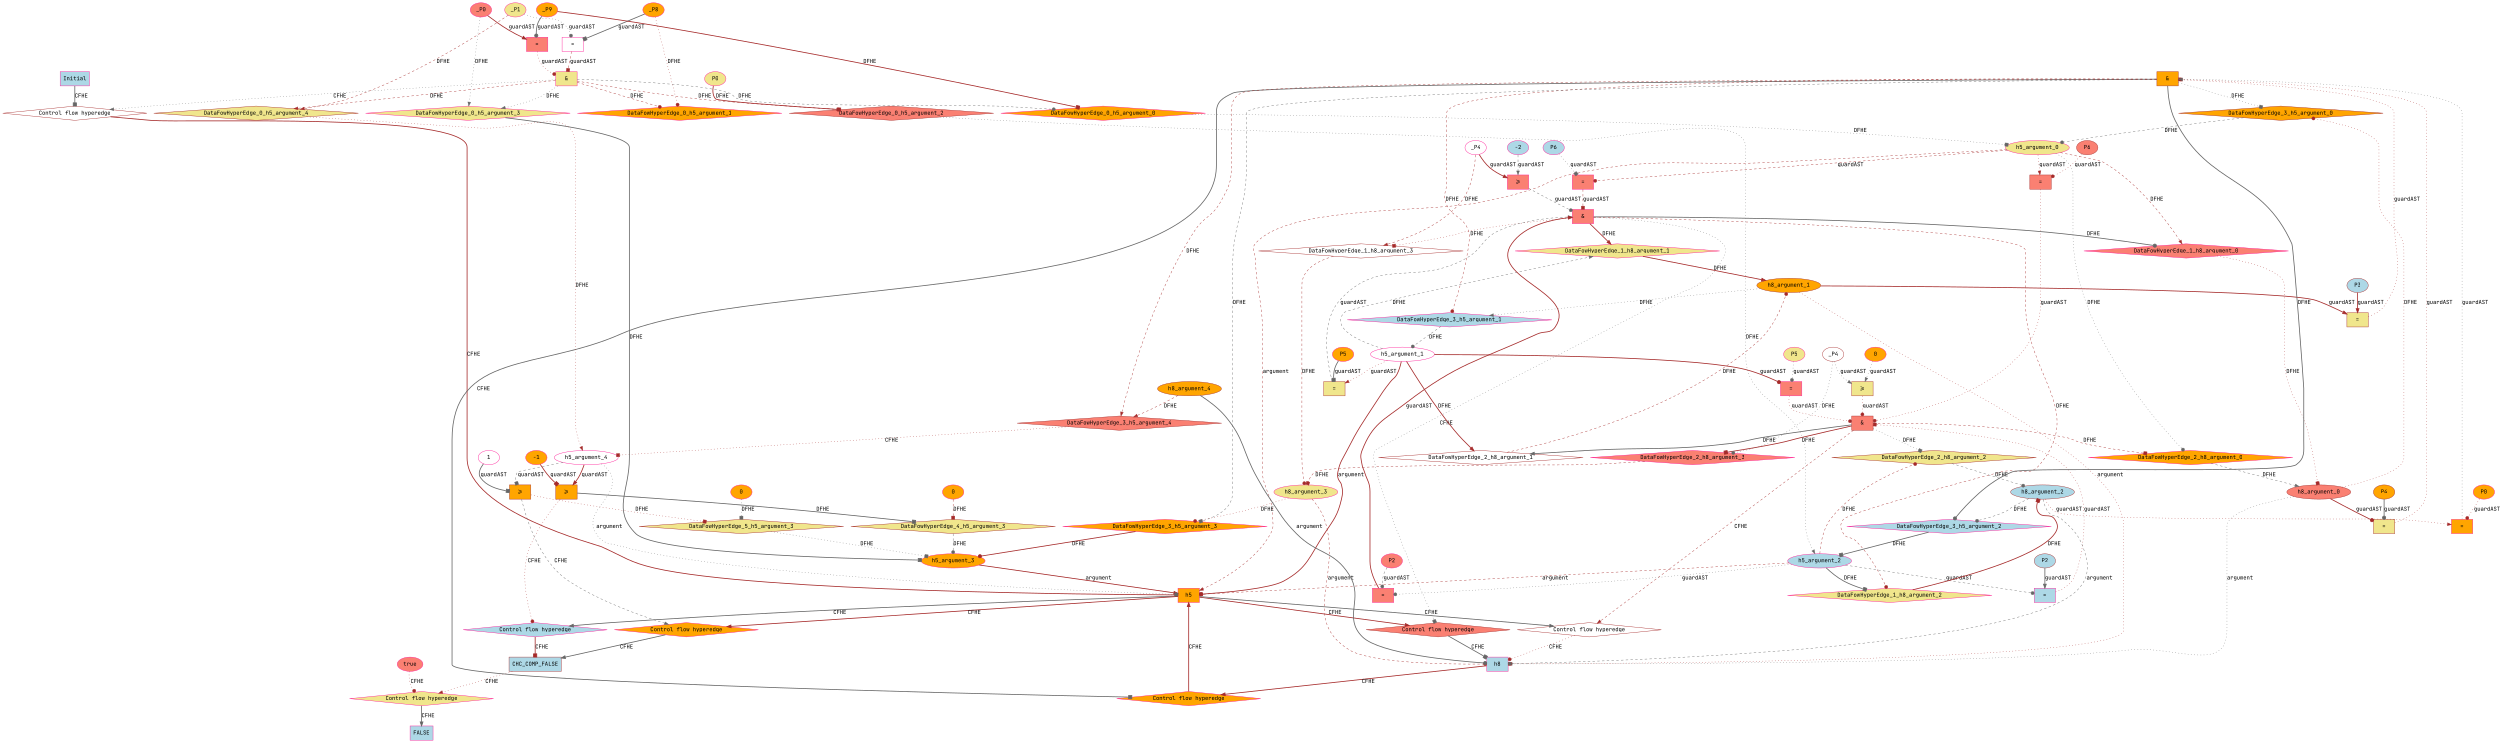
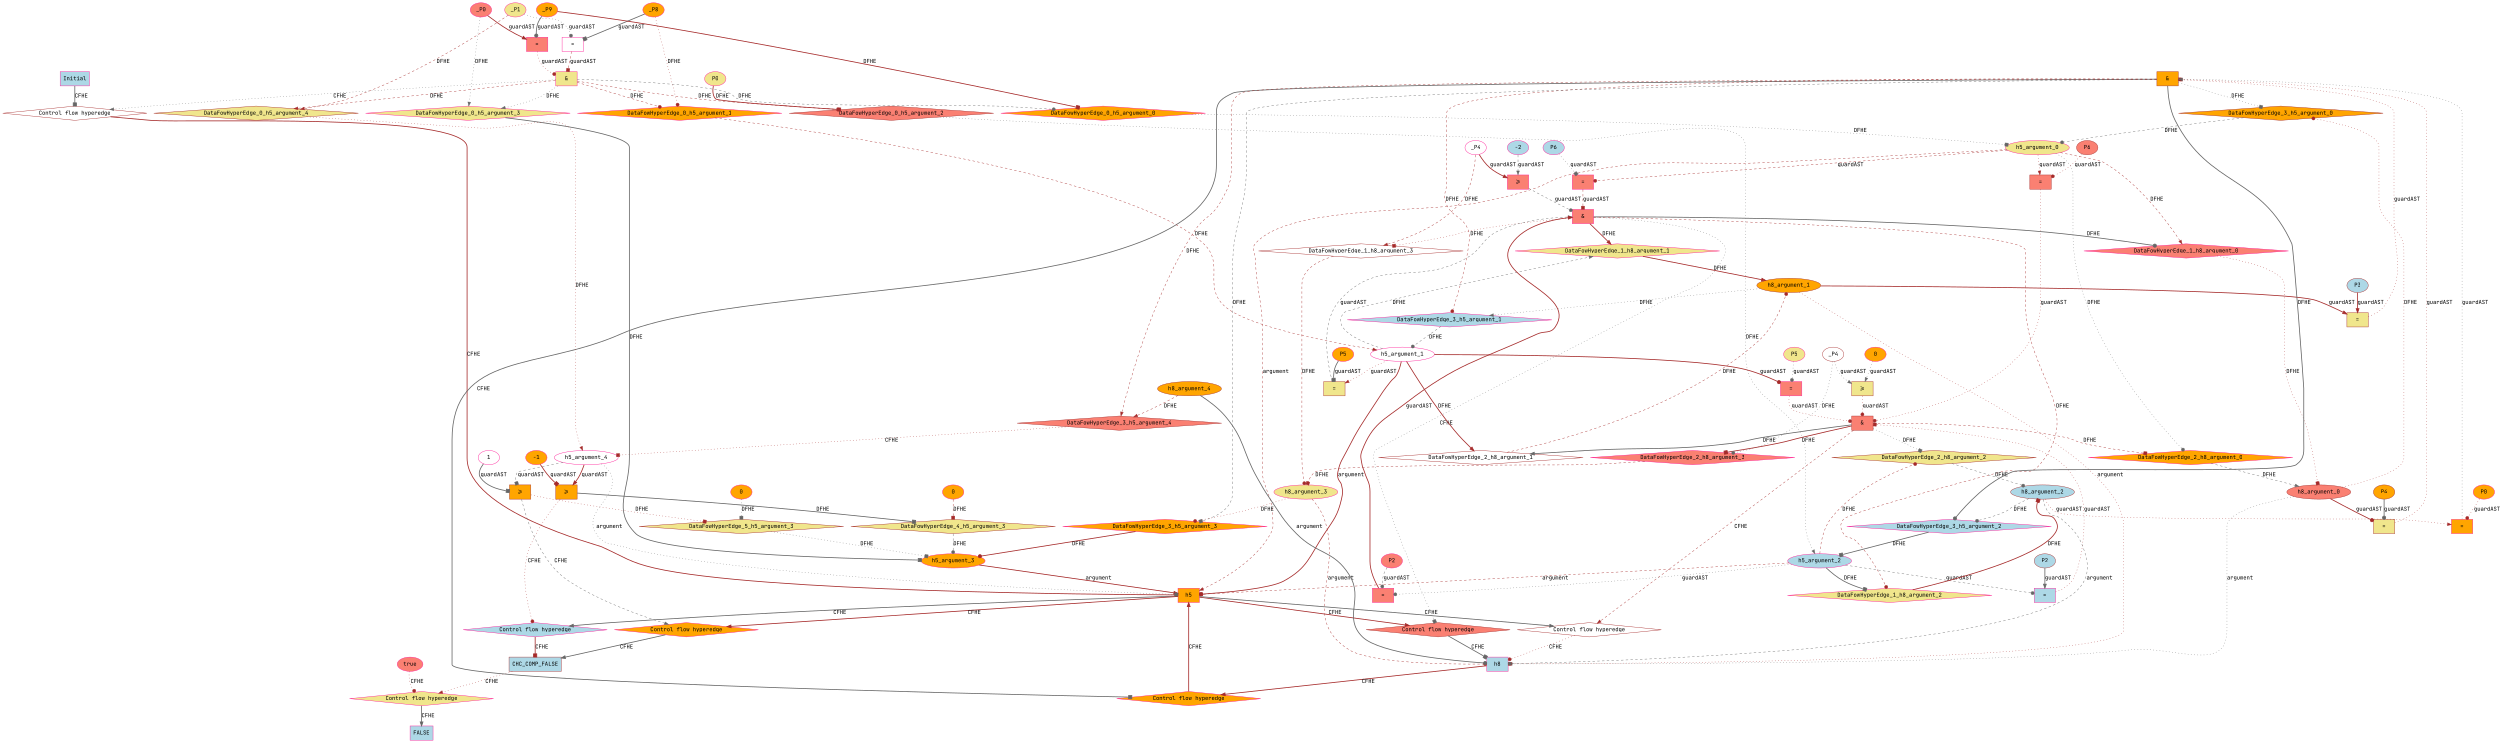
none -> (1074, 187)
